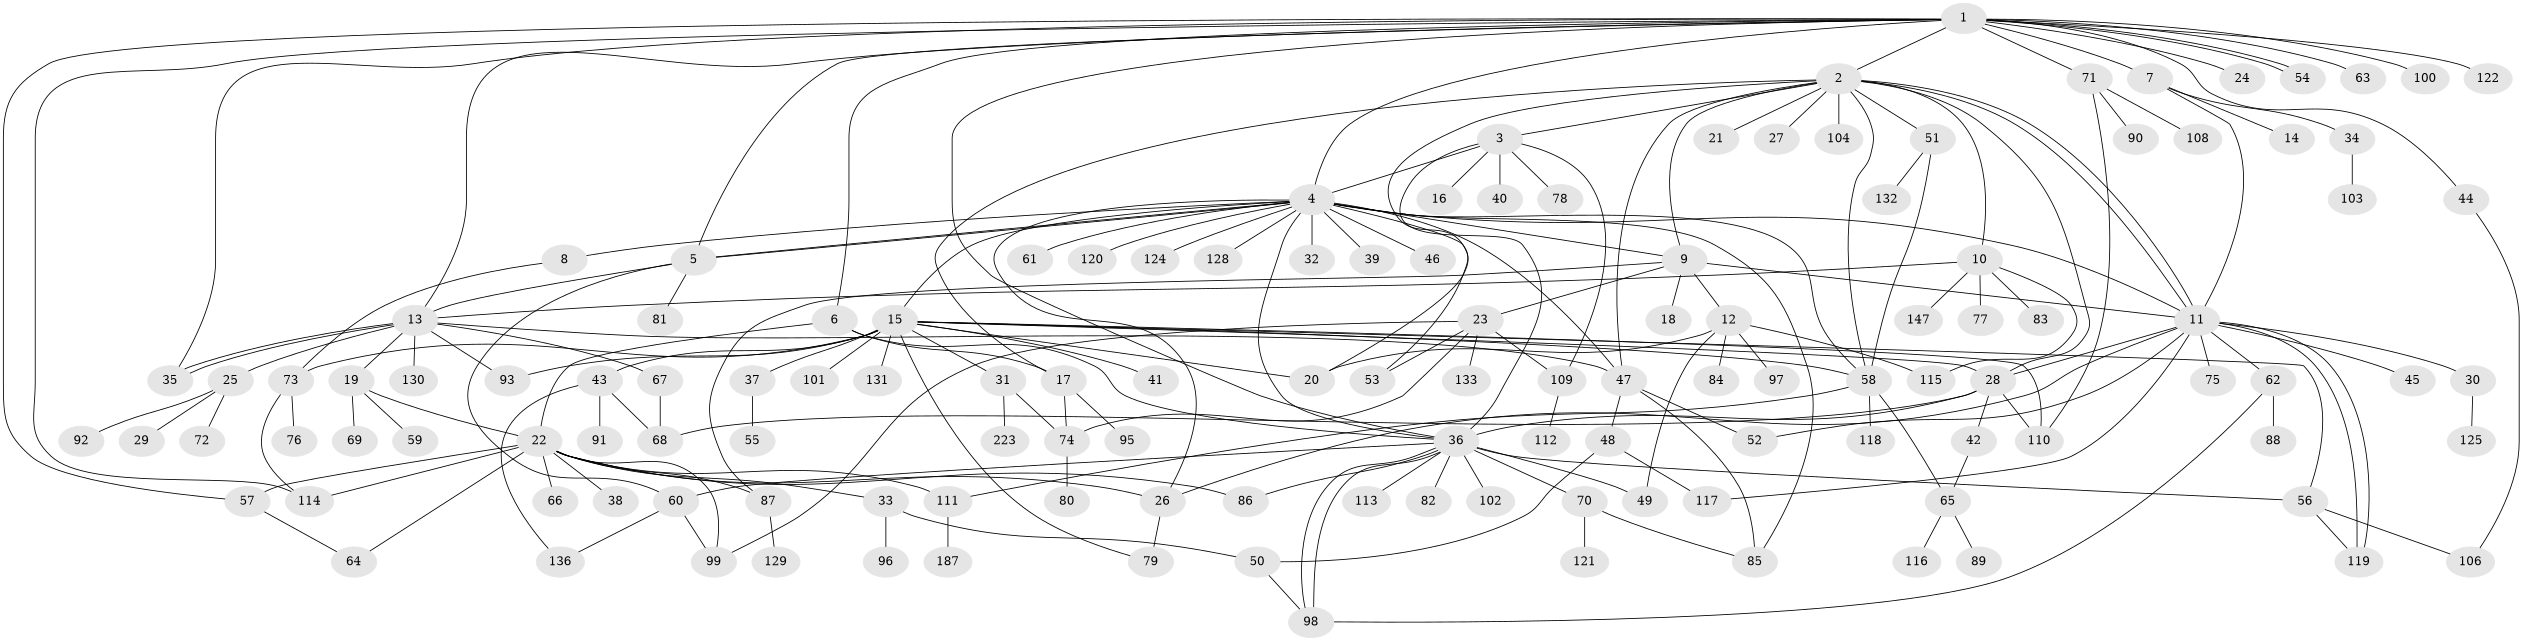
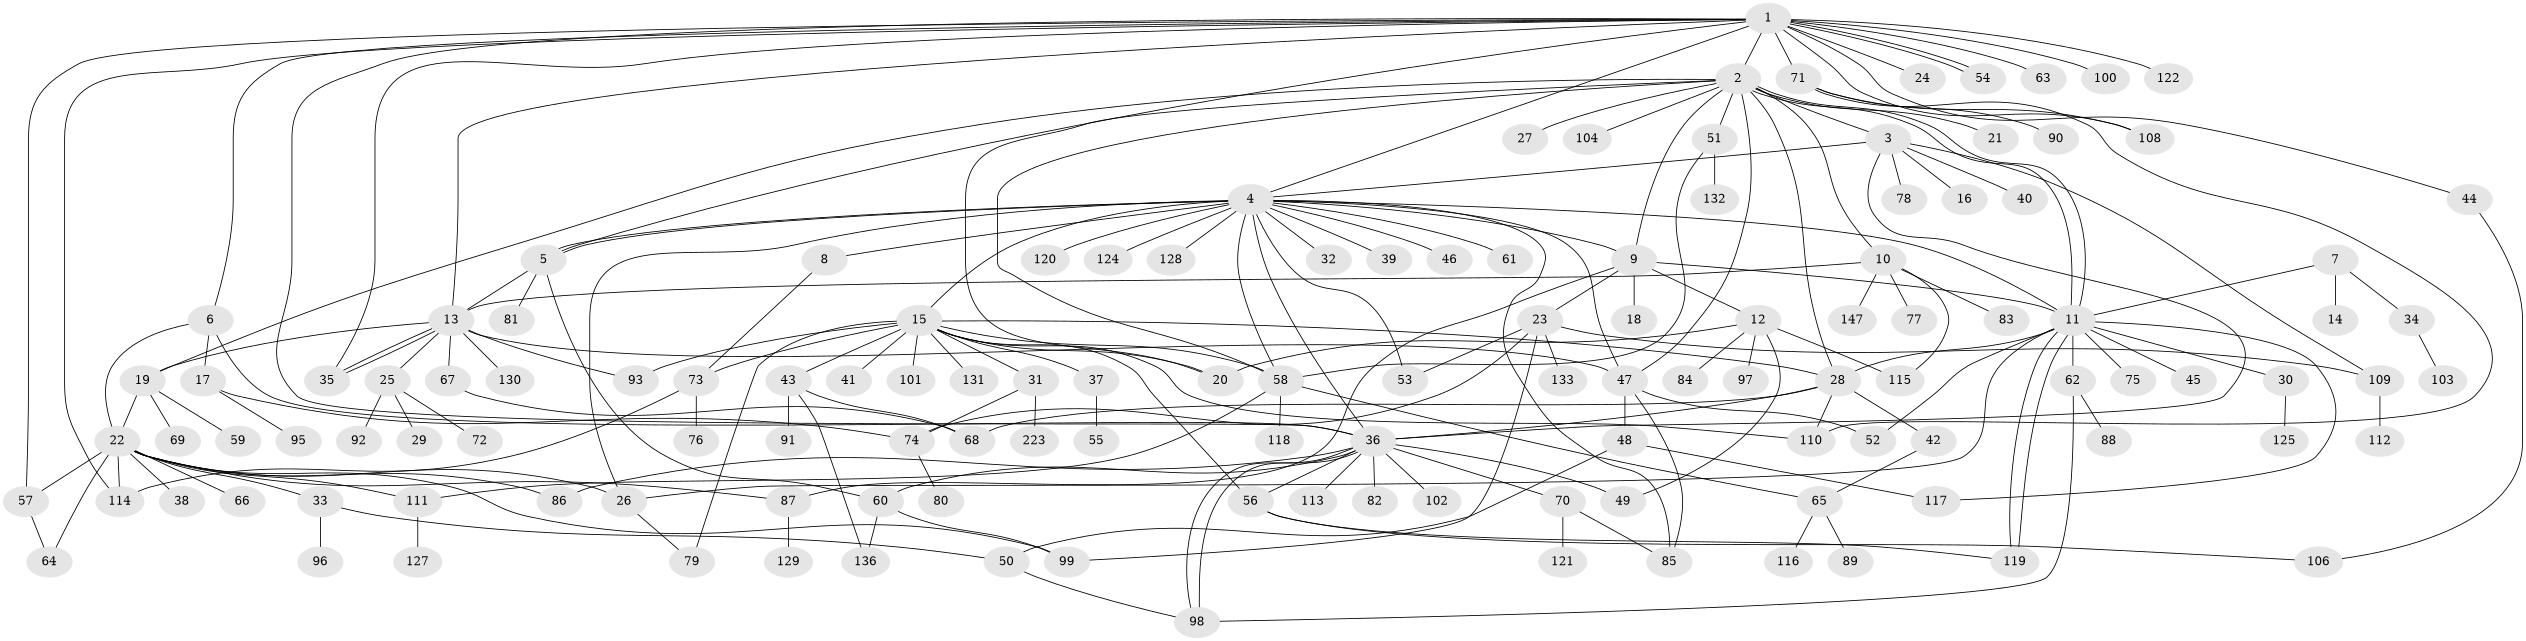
(2059, 44) -> (1873, 97)
(1277, 123) -> (921, 134)
(948, 562) -> (418, 562)
